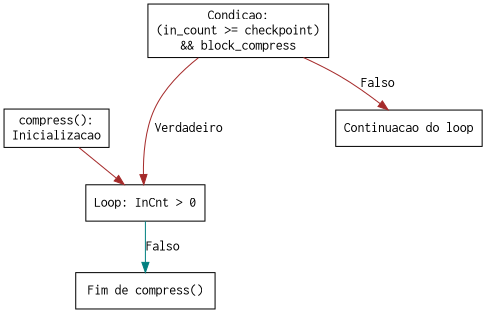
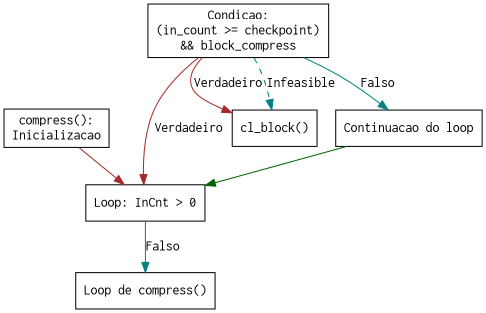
(343, 78) -> (343, 78)
none -> (275, 128)
none -> (281, 165)
(145, 291) -> (145, 291)
